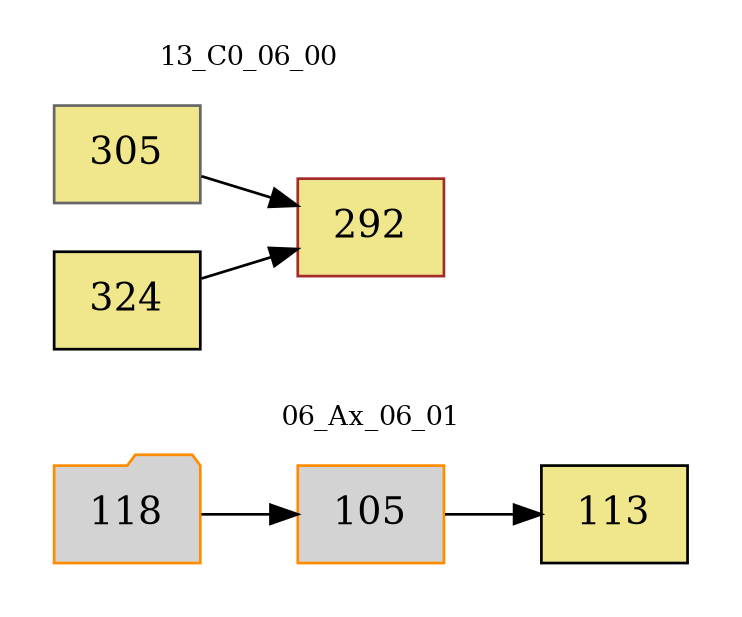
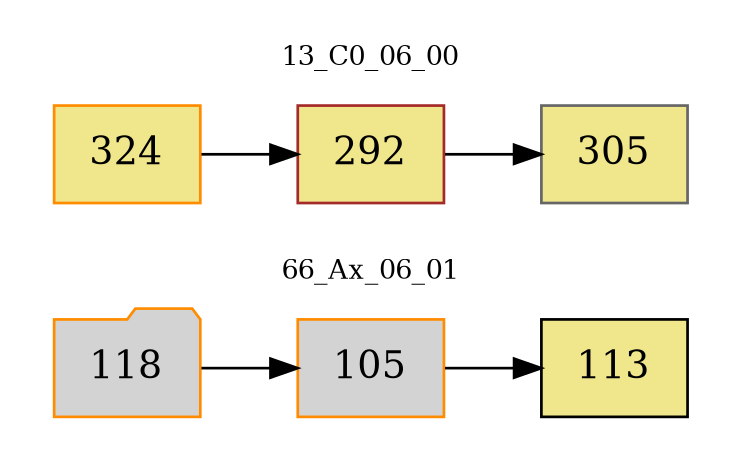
(236, 187) -> (479, 154)
(127, 300) -> (127, 154)
(371, 418) -> (371, 272)
